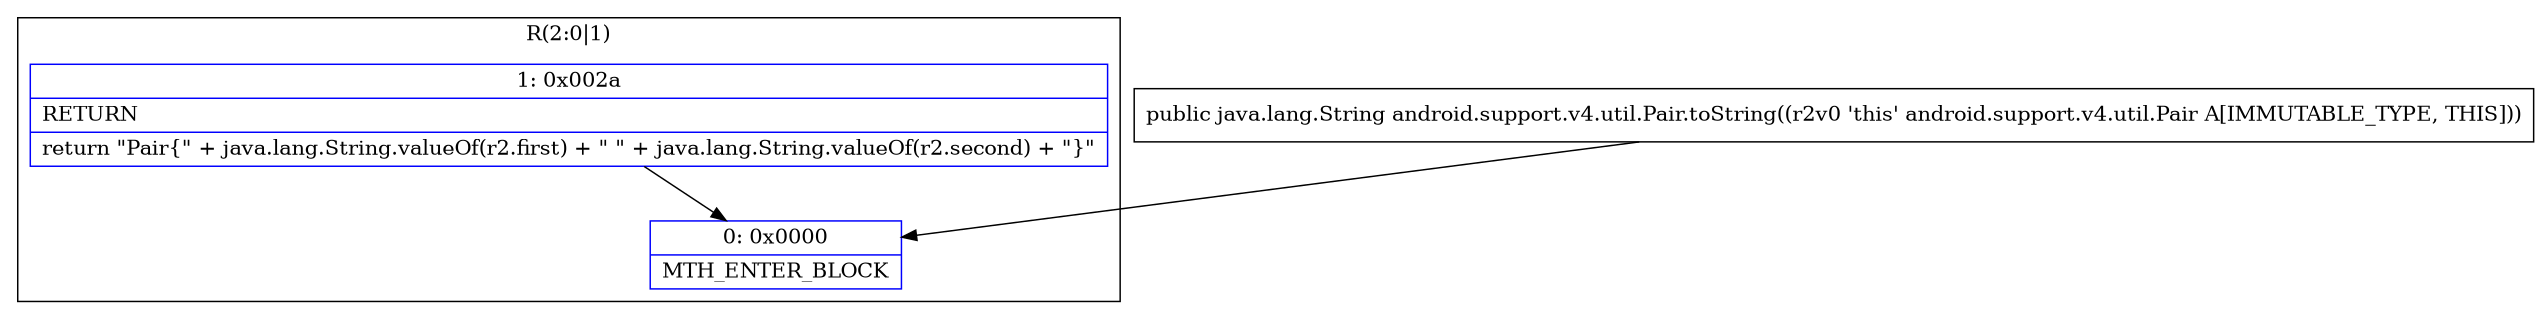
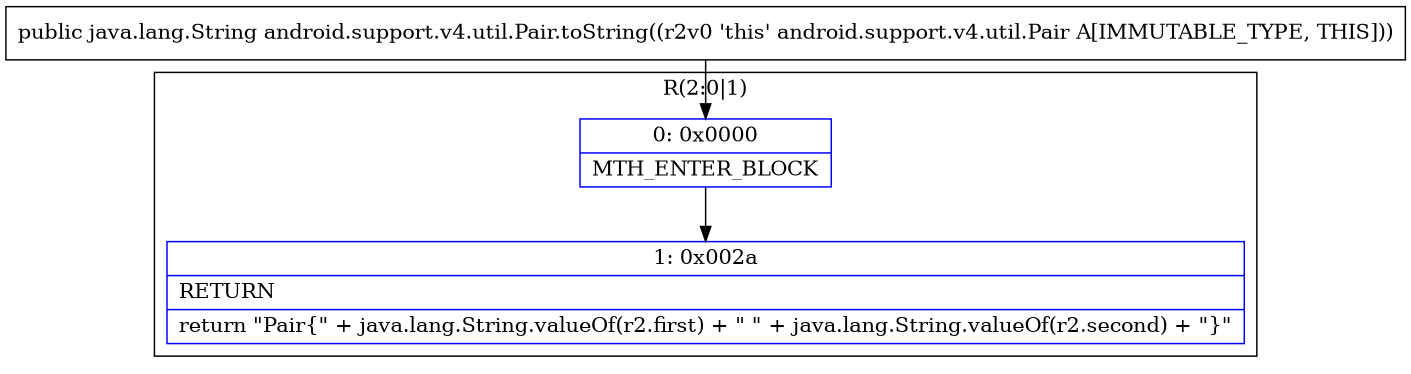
(679, 189) -> (706, 207)
